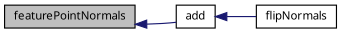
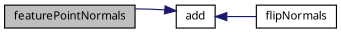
(162, 24) -> (150, 9)
